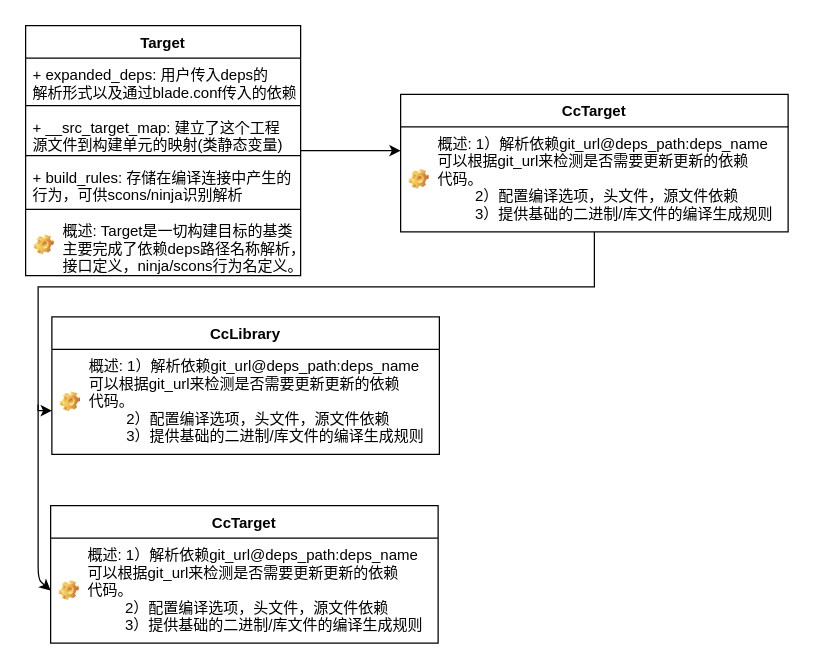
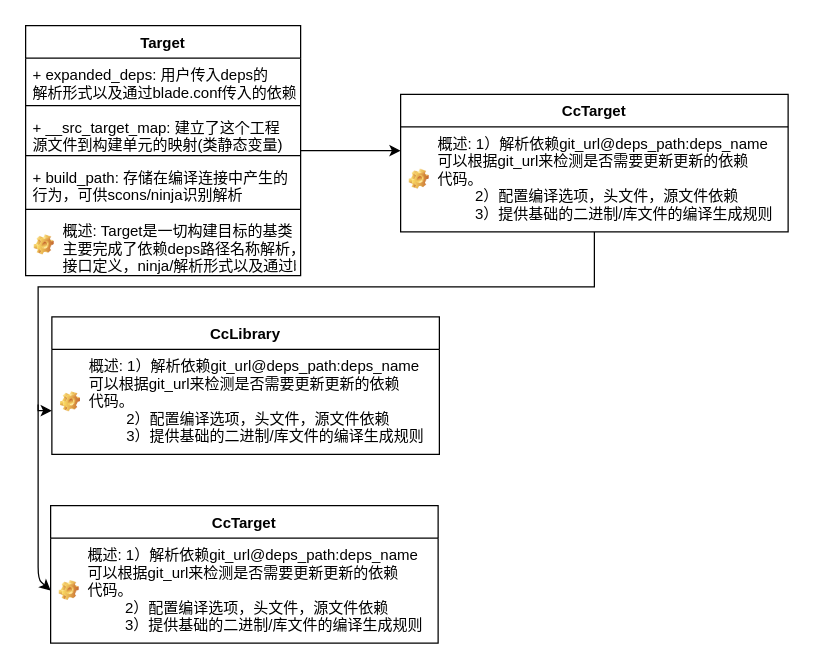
(166, 178) -> (164, 178)
(182, 231) -> (182, 231)
